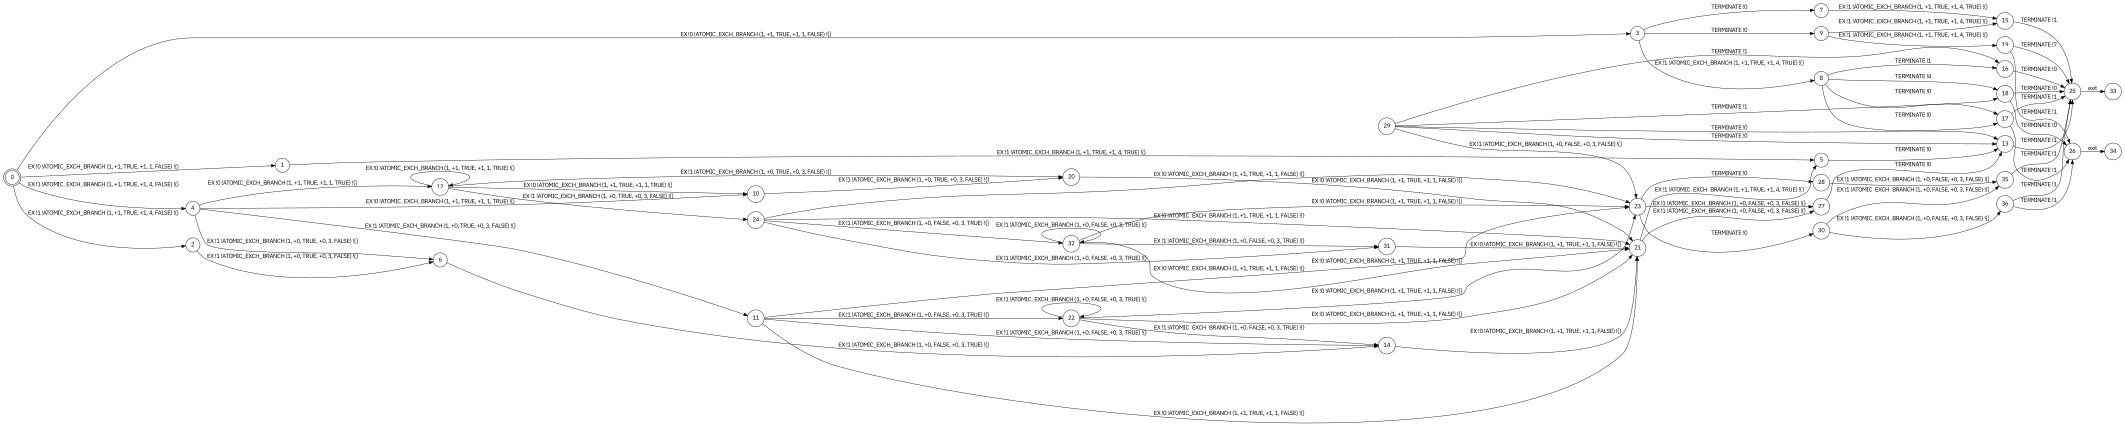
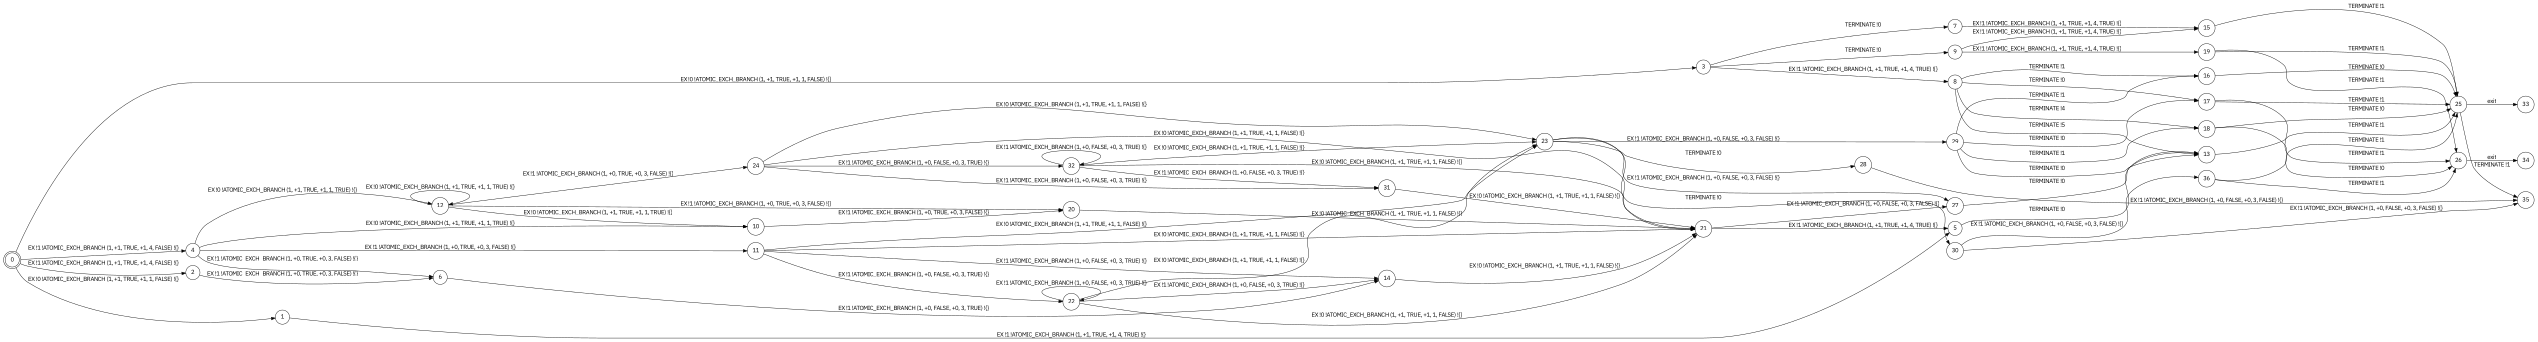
(2039, 45) -> (2366, 49)
(1913, 115) -> (2047, 125)
(1524, 151) -> (1748, 142)
(2058, 155) -> (2472, 165)
